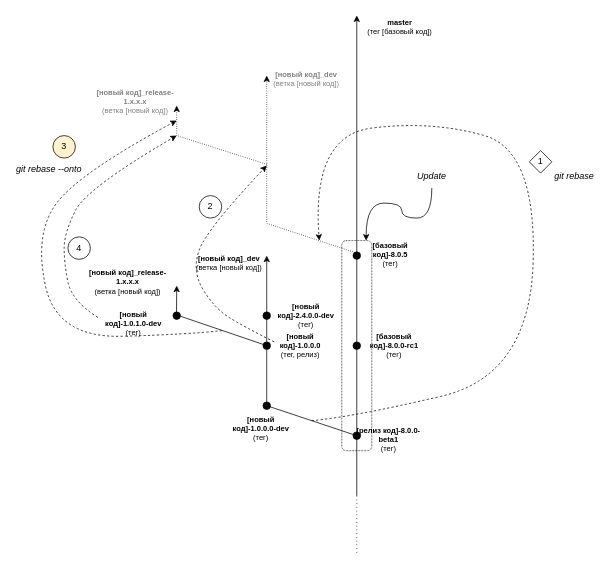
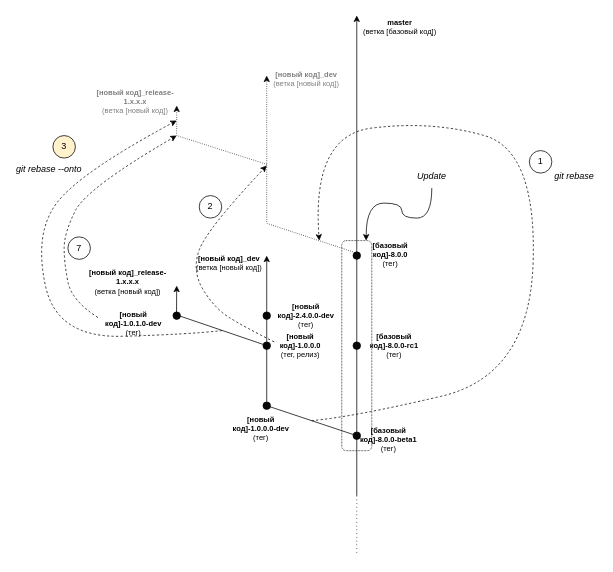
(400, 27) -> (400, 27)
(540, 162) -> (540, 162)
(79, 248) -> (79, 248)
(390, 255) -> (390, 255)
(389, 439) -> (389, 439)
